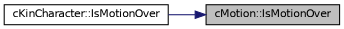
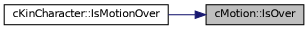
(273, 15) -> (255, 15)
